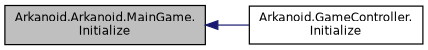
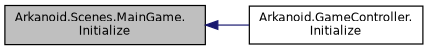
(105, 25) -> (105, 25)
